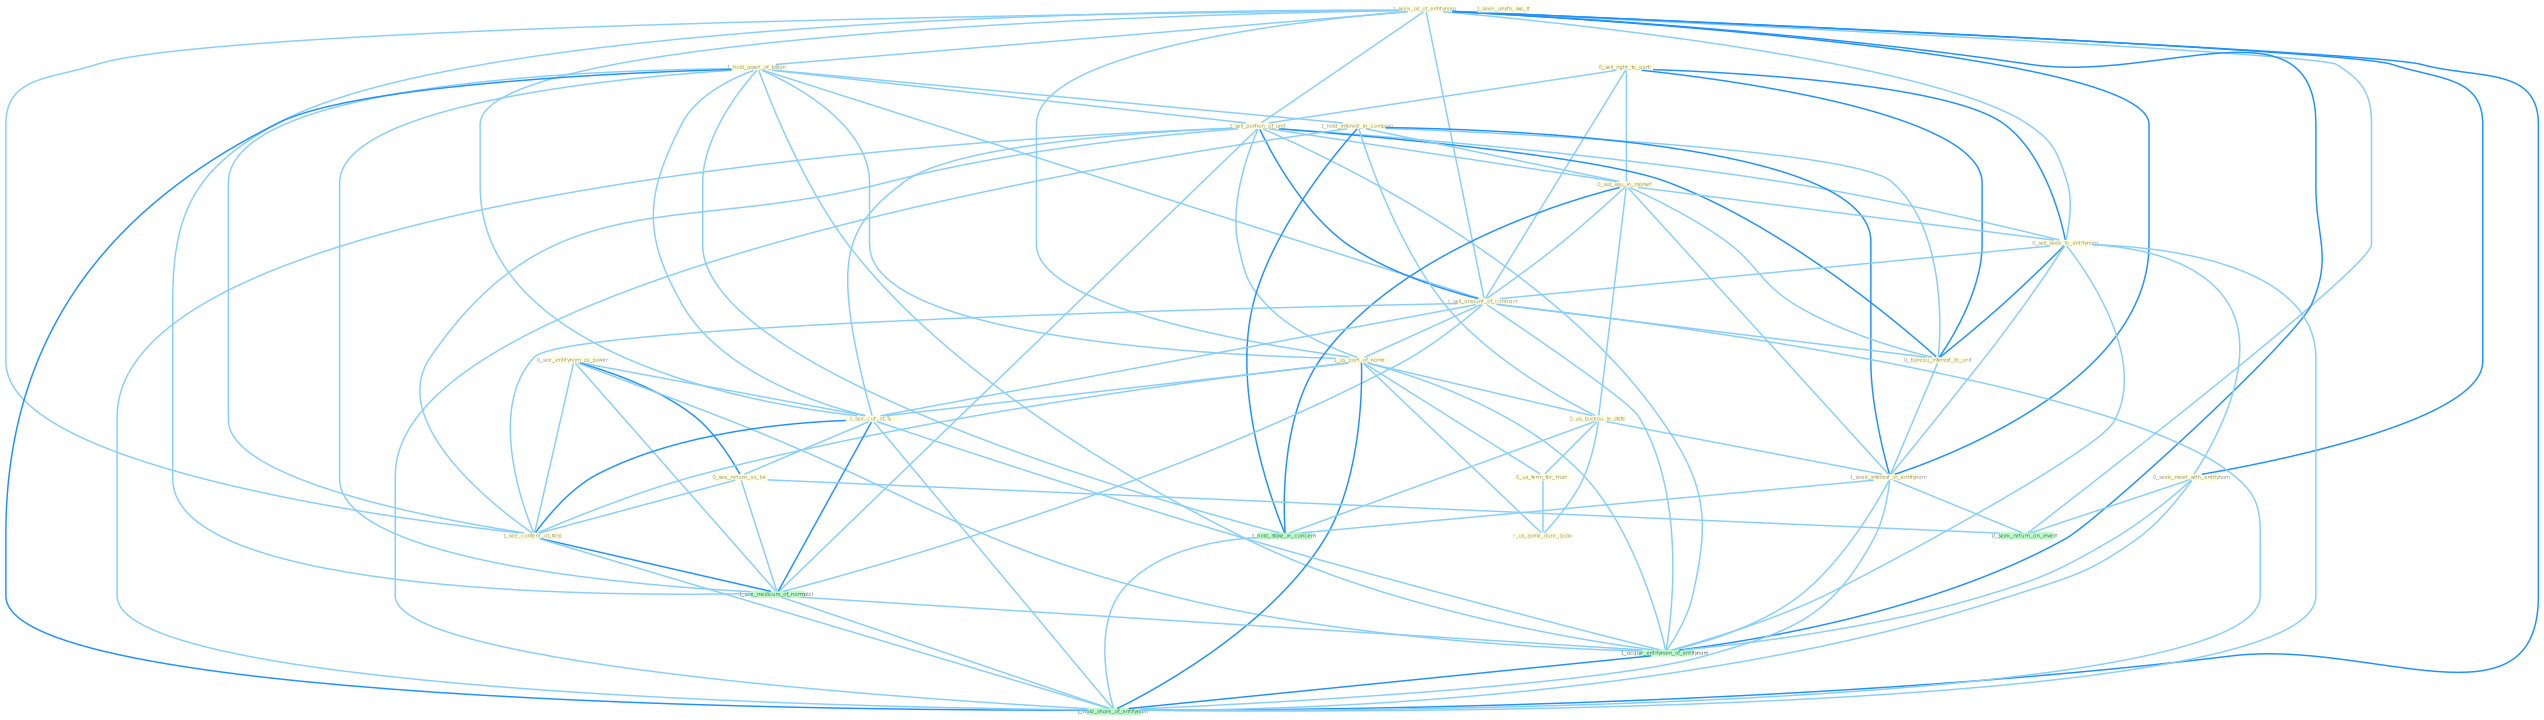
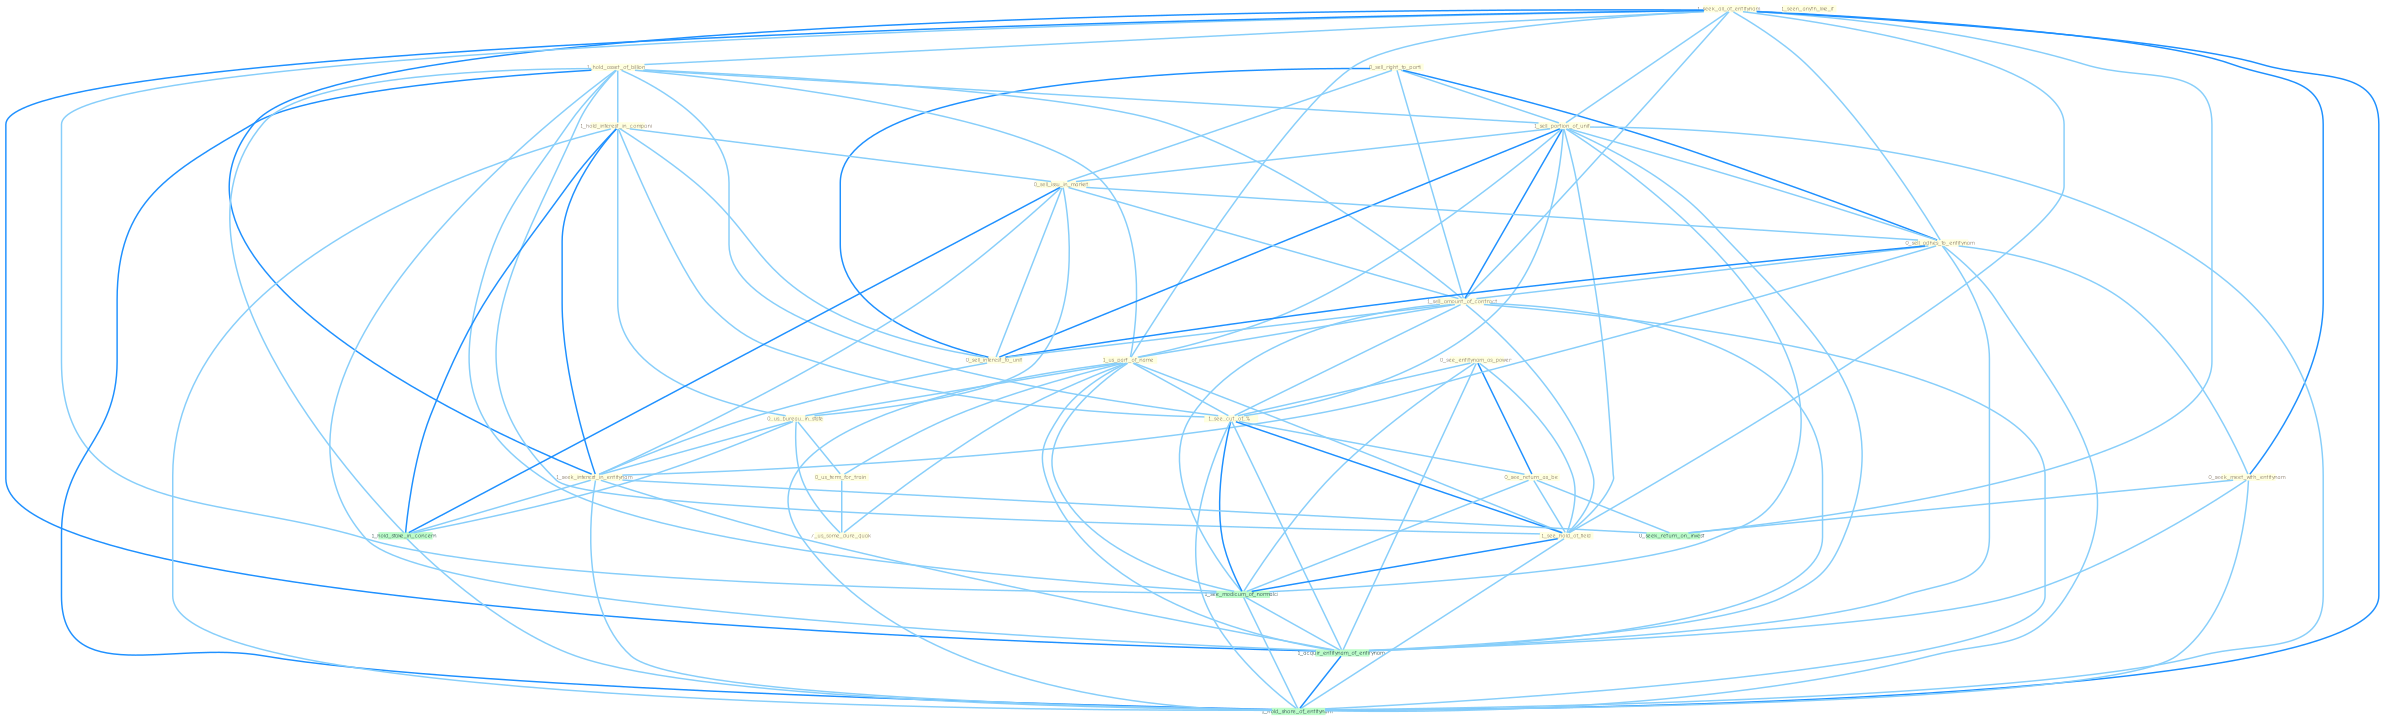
(662, 58) -> (851, 372)
(2066, 243) -> (1941, 243)
(1938, 360) -> (995, 360)
none -> (1100, 535)
(534, 536) -> (1566, 536)
(1298, 575) -> (837, 576)
